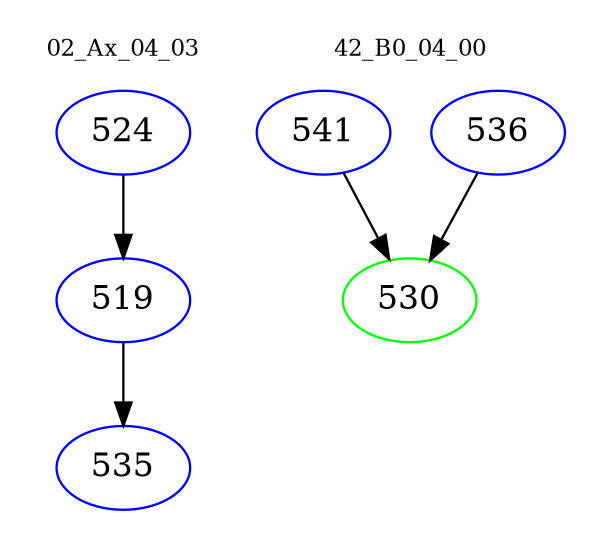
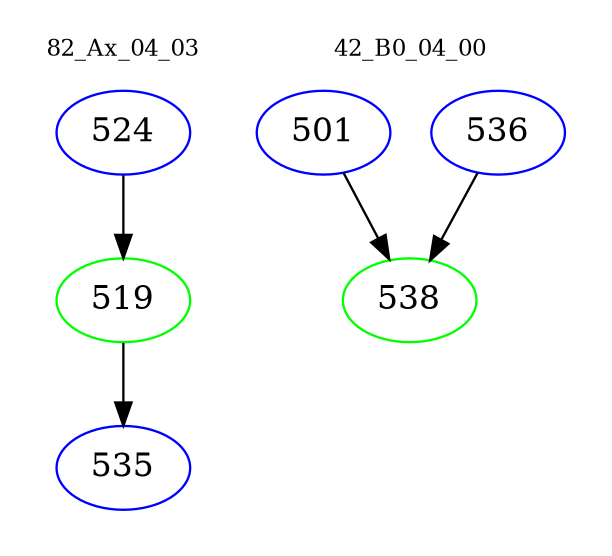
(123, 50) -> (123, 50)
(324, 133) -> (324, 133)
(123, 300) -> (123, 300)
(410, 300) -> (410, 300)
